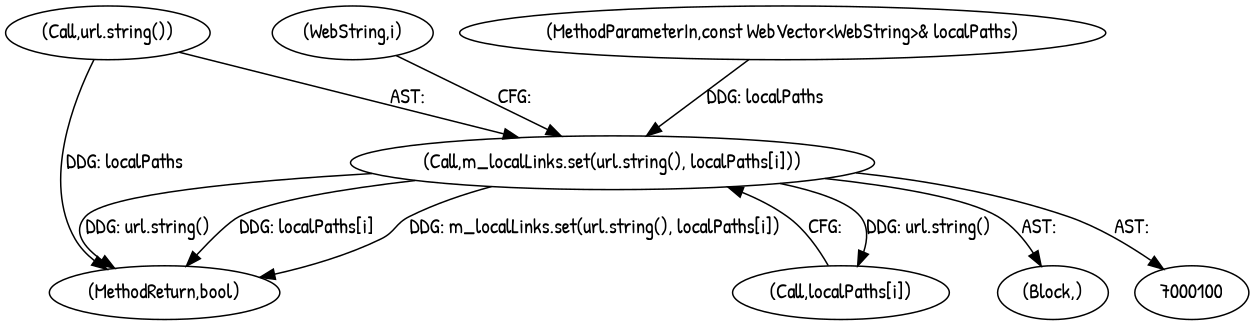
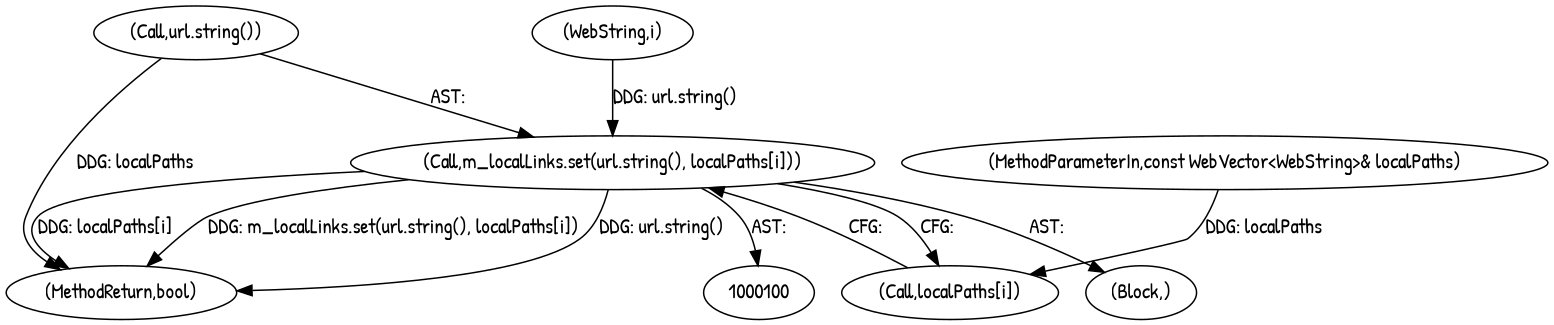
(704, 93) -> (1145, 249)
(517, 98) -> (675, 98)
(929, 228) -> (940, 228)
(1192, 293) -> (759, 293)
